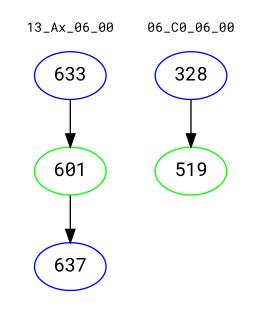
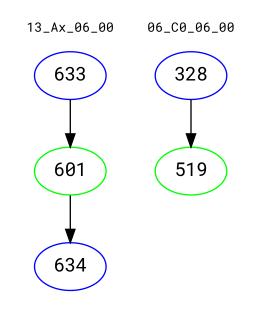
(70, 267) -> (70, 267)
